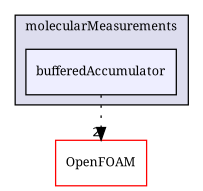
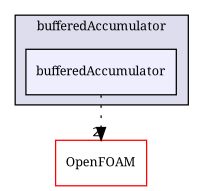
(102, 27) -> (102, 27)
